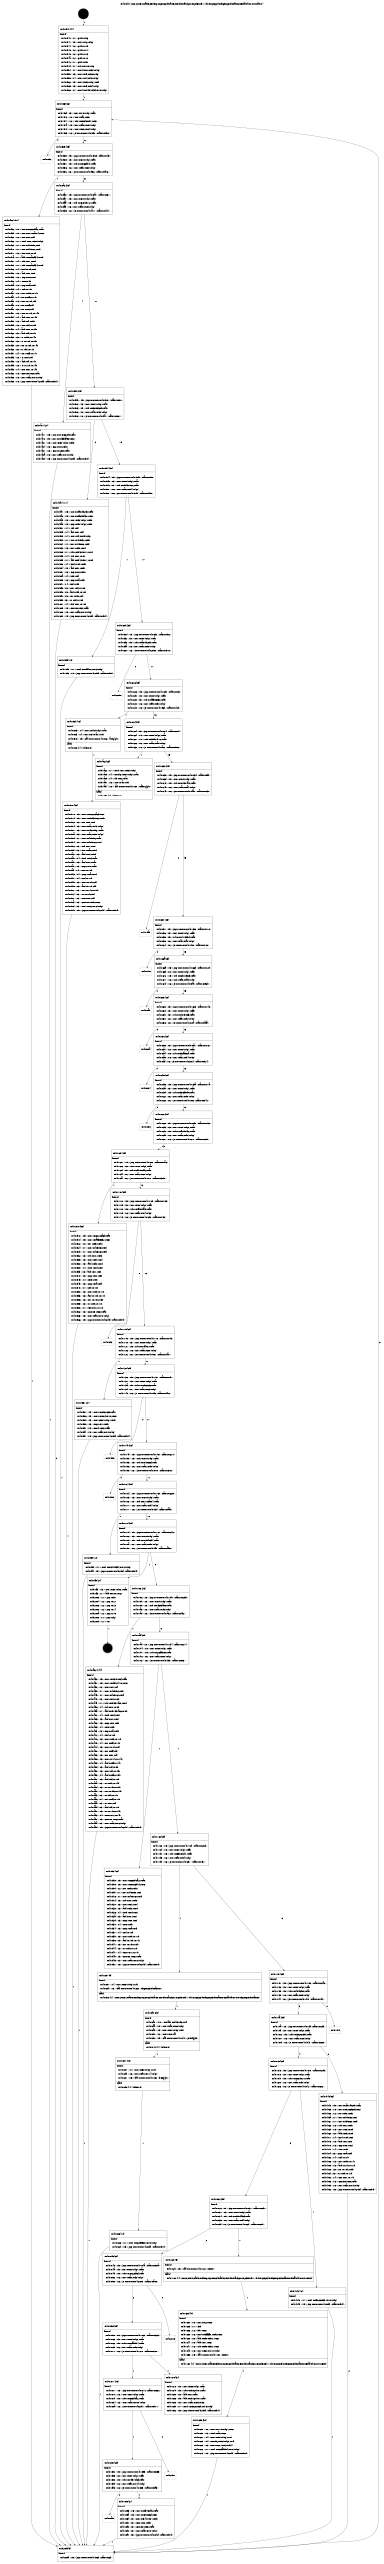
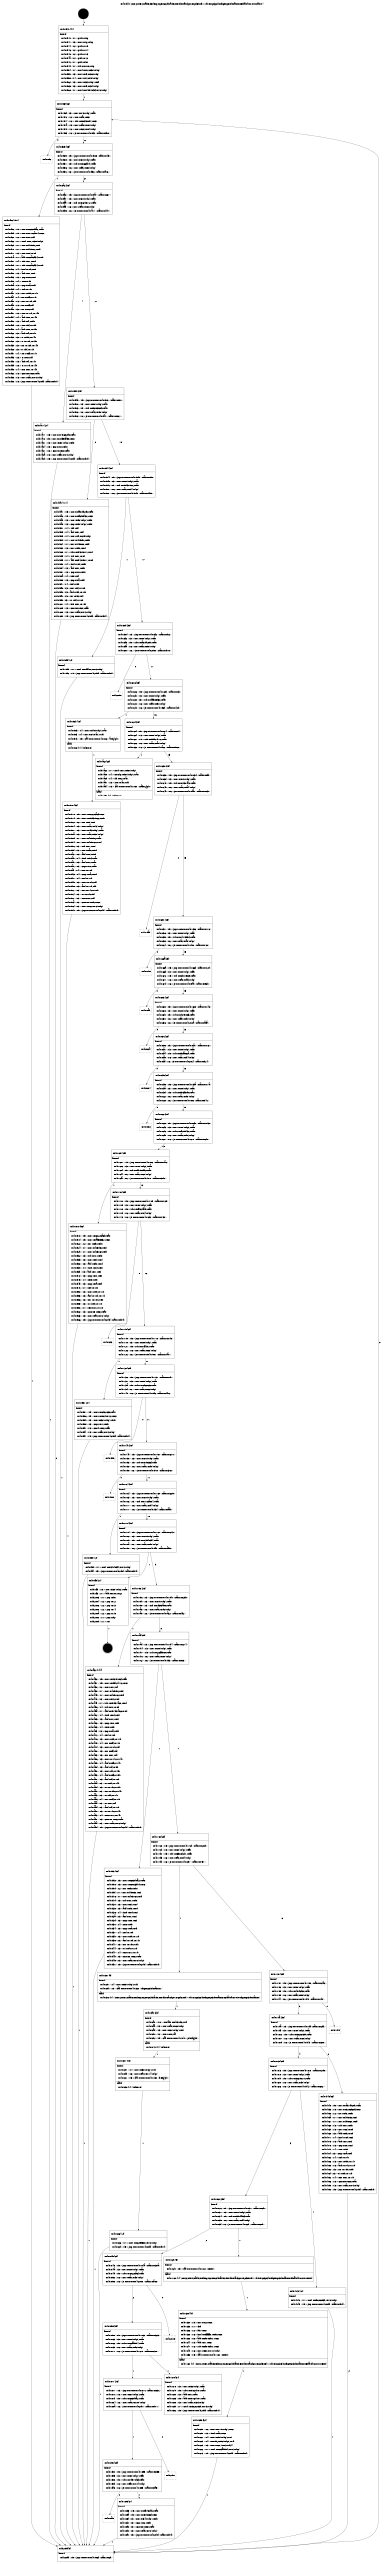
none -> (94, 2248)
